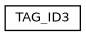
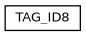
(43, 18) -> (43, 18)
